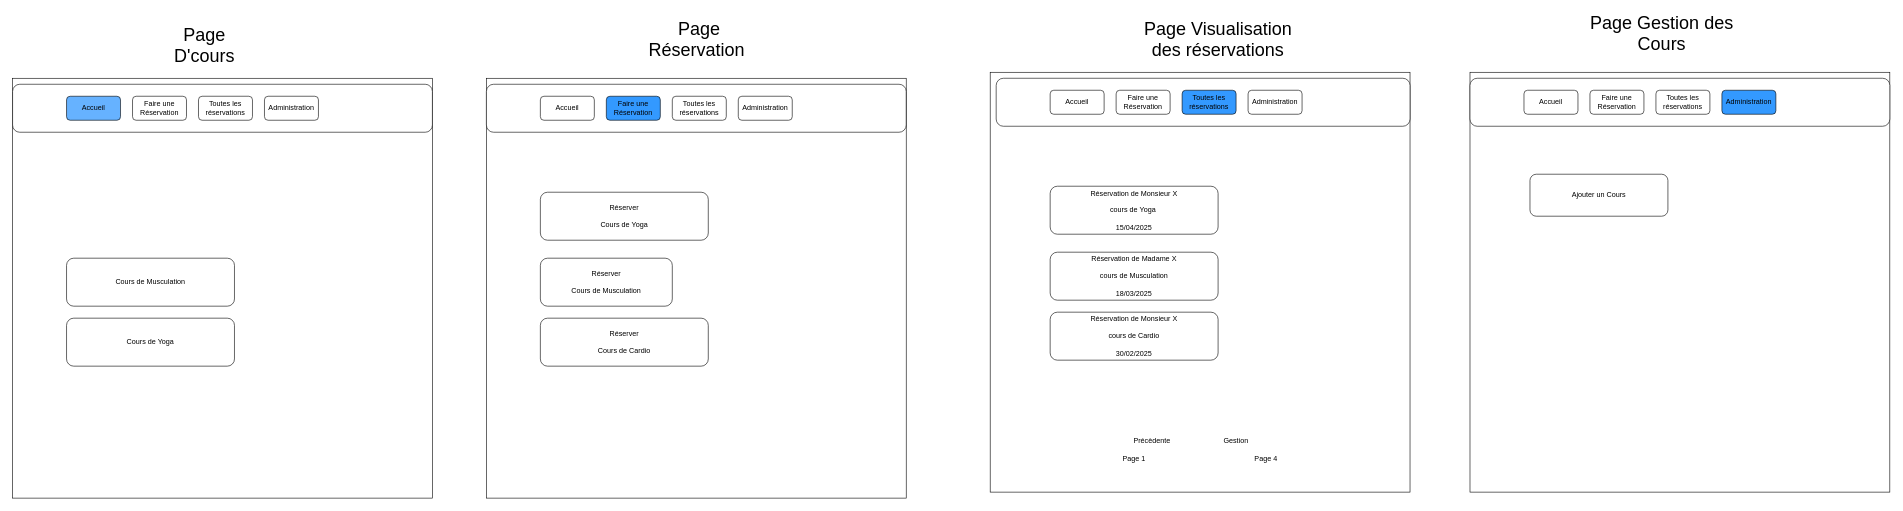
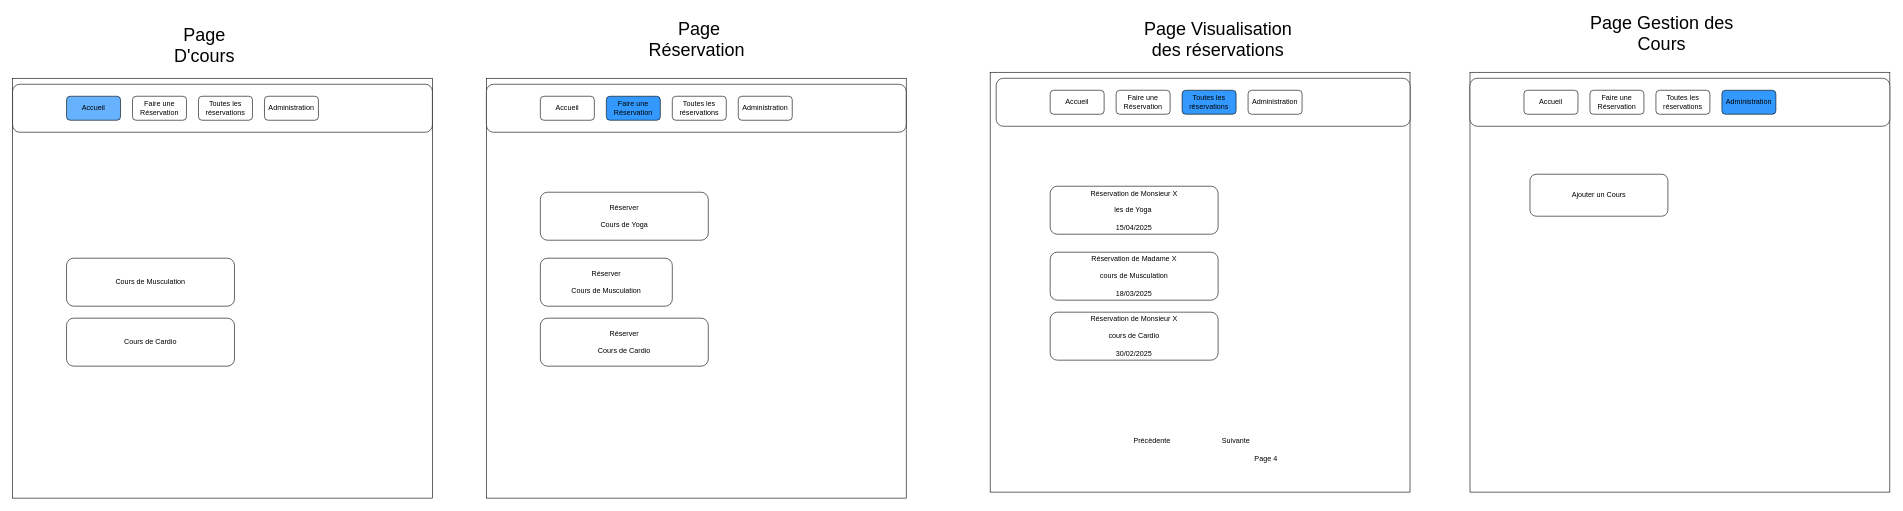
(1134, 210) -> (1134, 210)
(150, 342) -> (150, 342)
(1236, 441) -> (1236, 441)
(1134, 459) -> none
